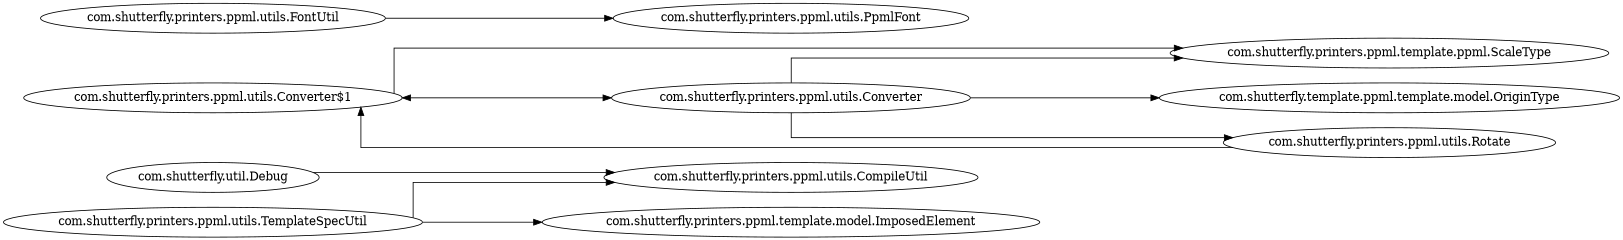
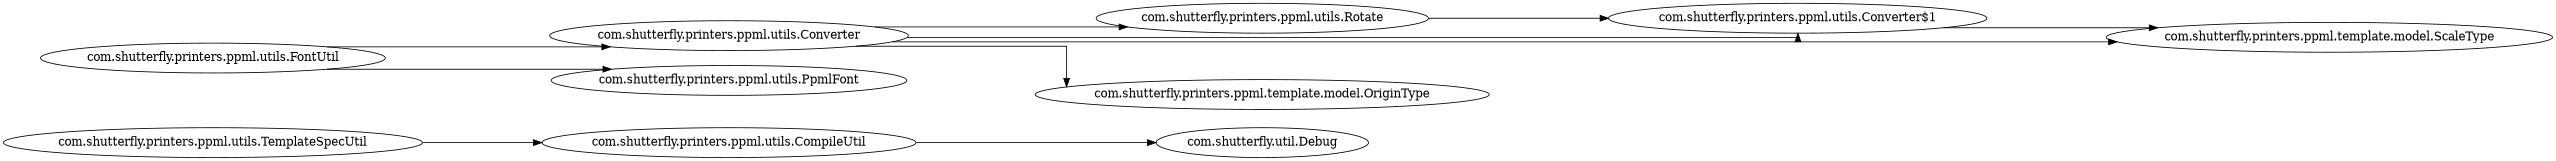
(1389, 53) -> (2329, 37)
(507, 98) -> (465, 47)
(1389, 98) -> (1262, 95)
(460, 172) -> (1032, 143)
(791, 222) -> none
